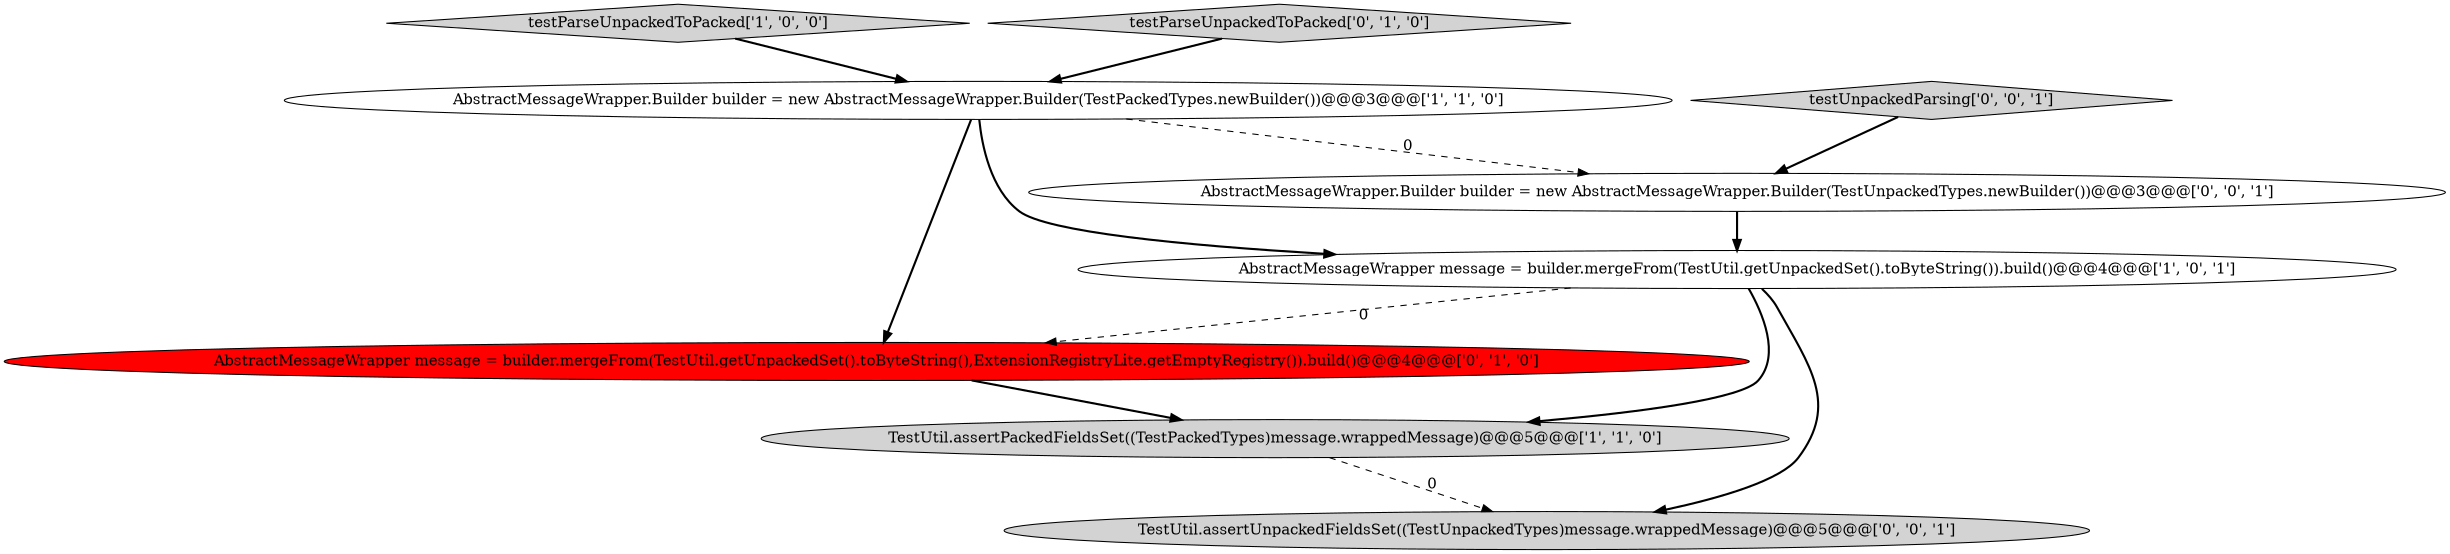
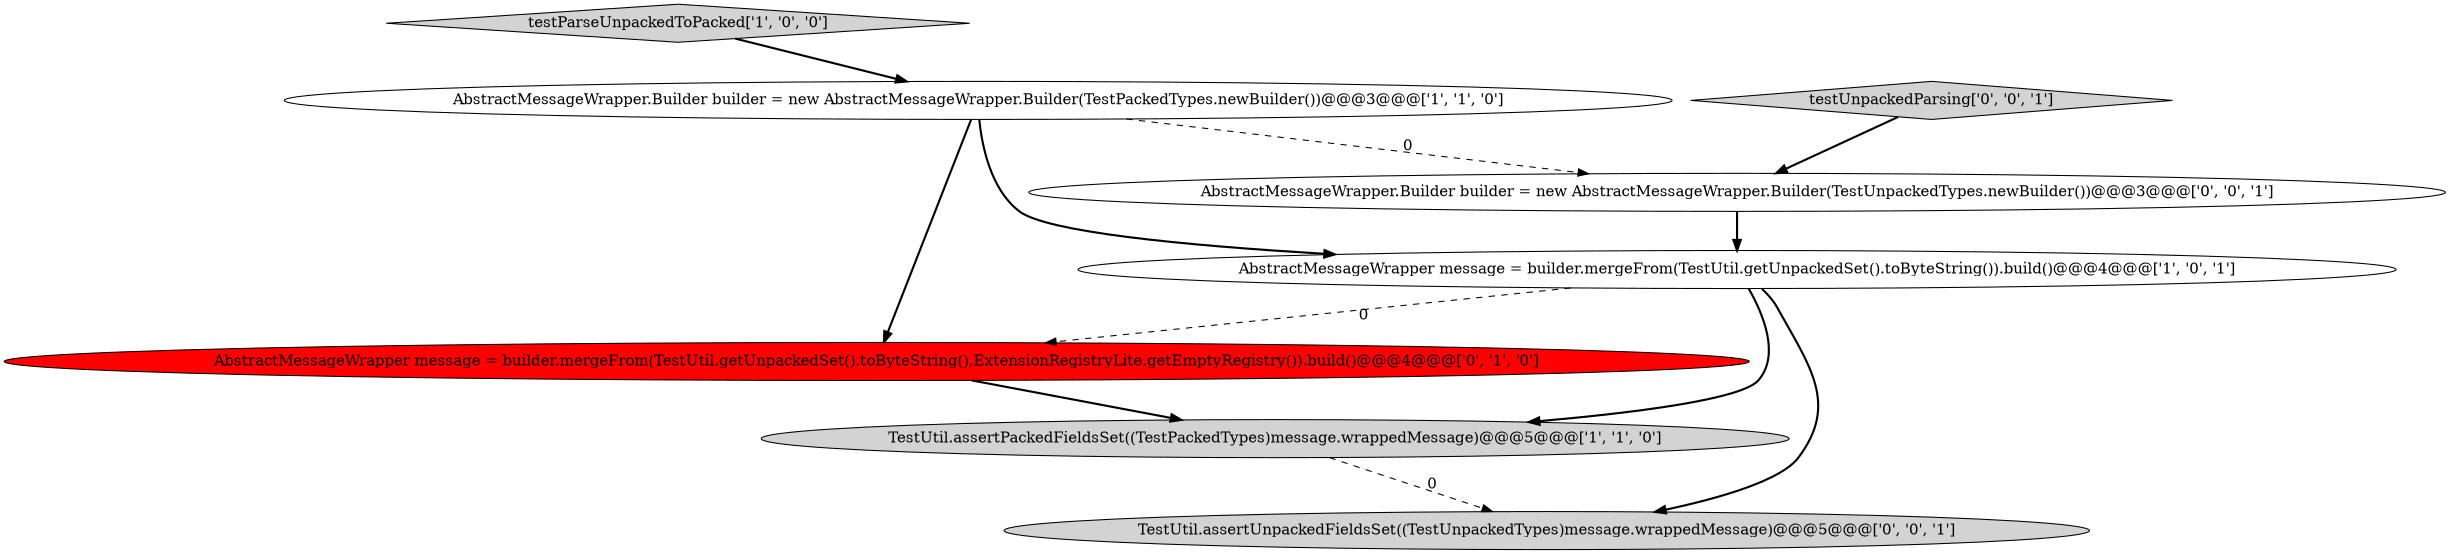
(1279, 23) -> none
